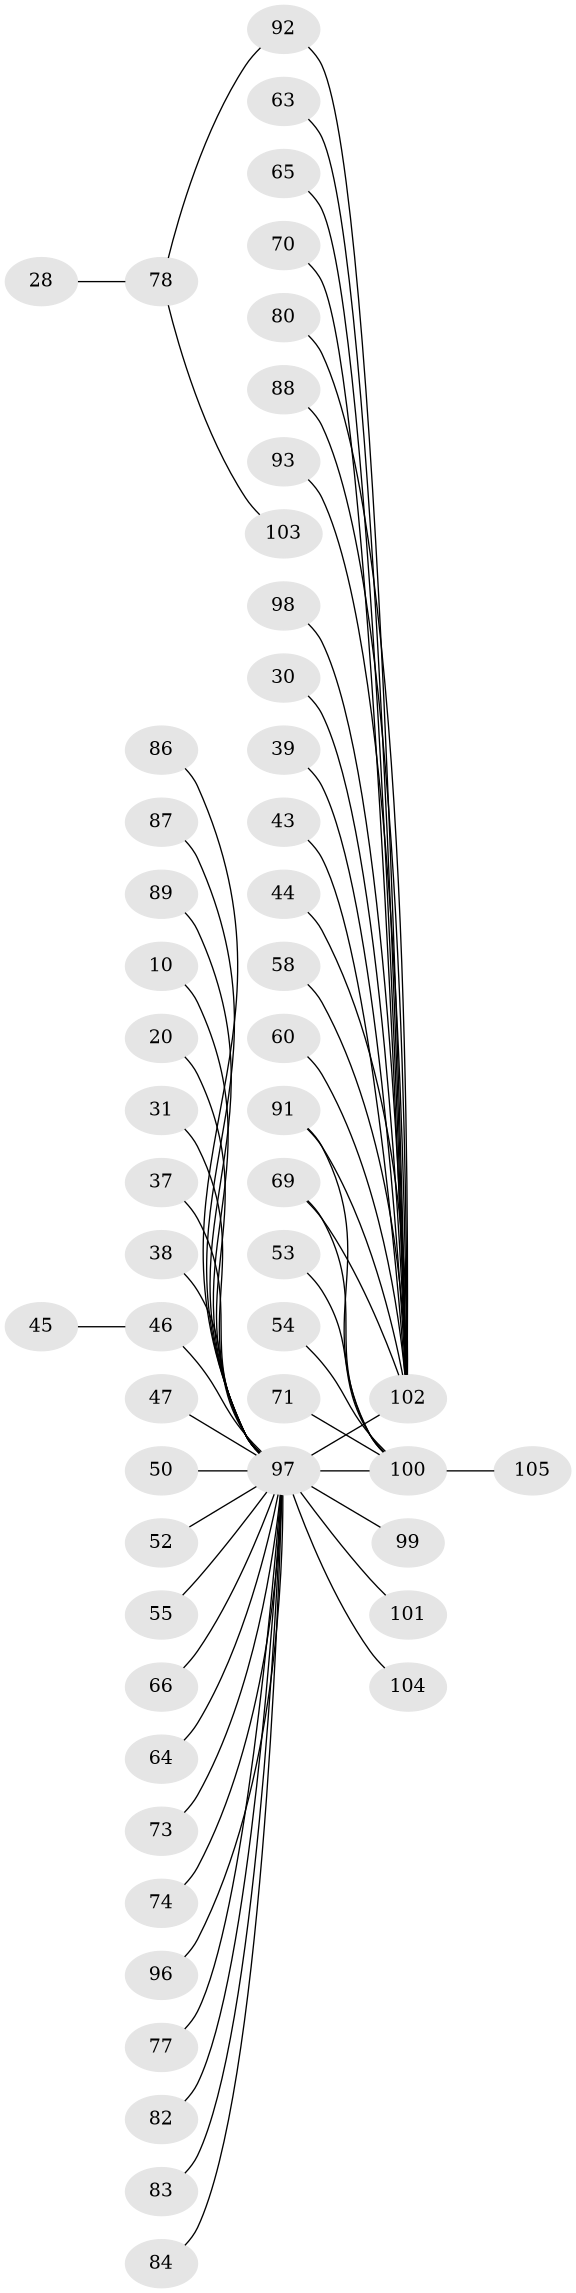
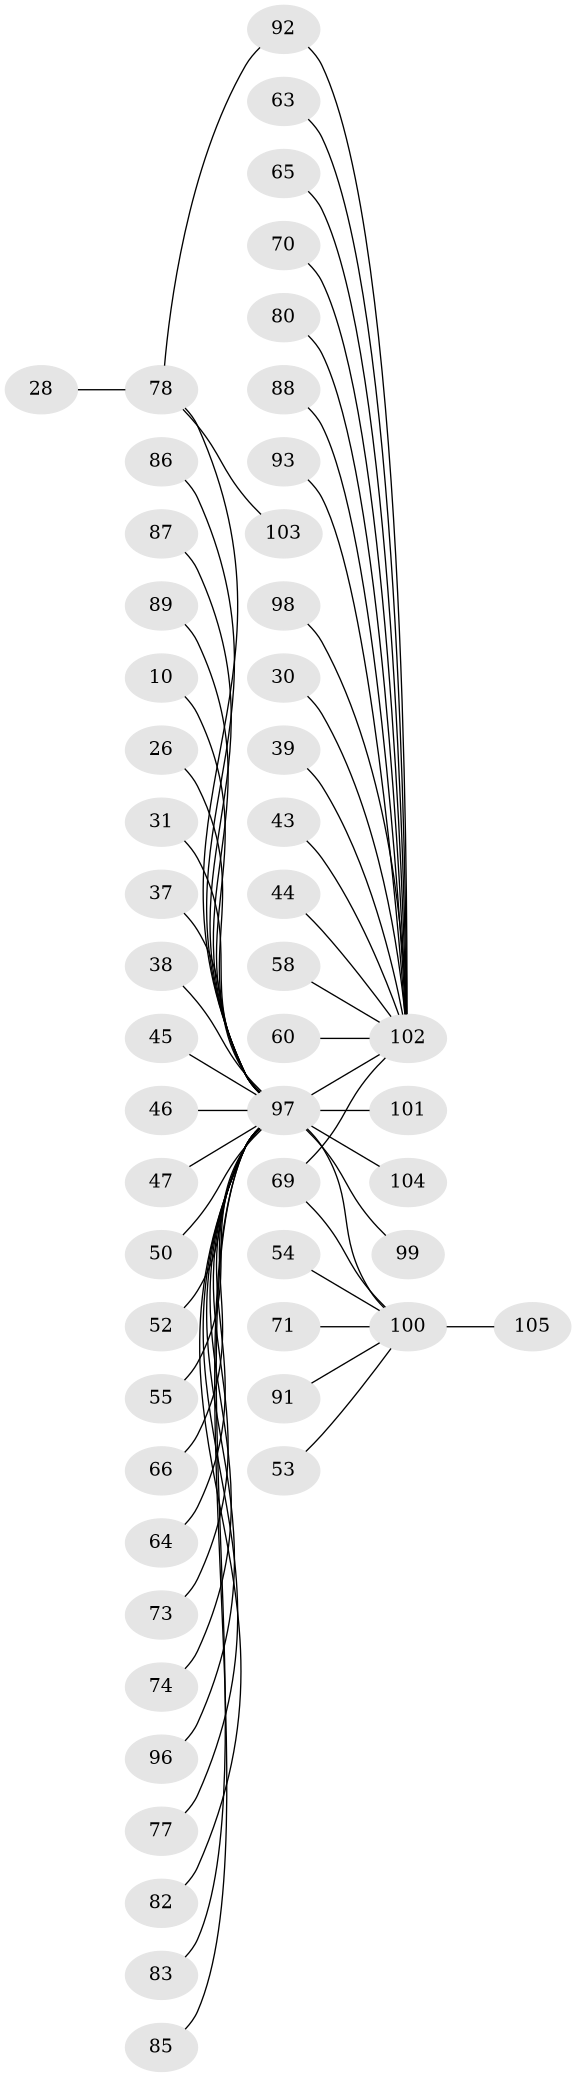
none -> (237, 593)
(162, 1038) -> (162, 750)
(368, 1246) -> none
(102, 1327) -> (223, 1075)
(162, 2264) -> (162, 2047)
